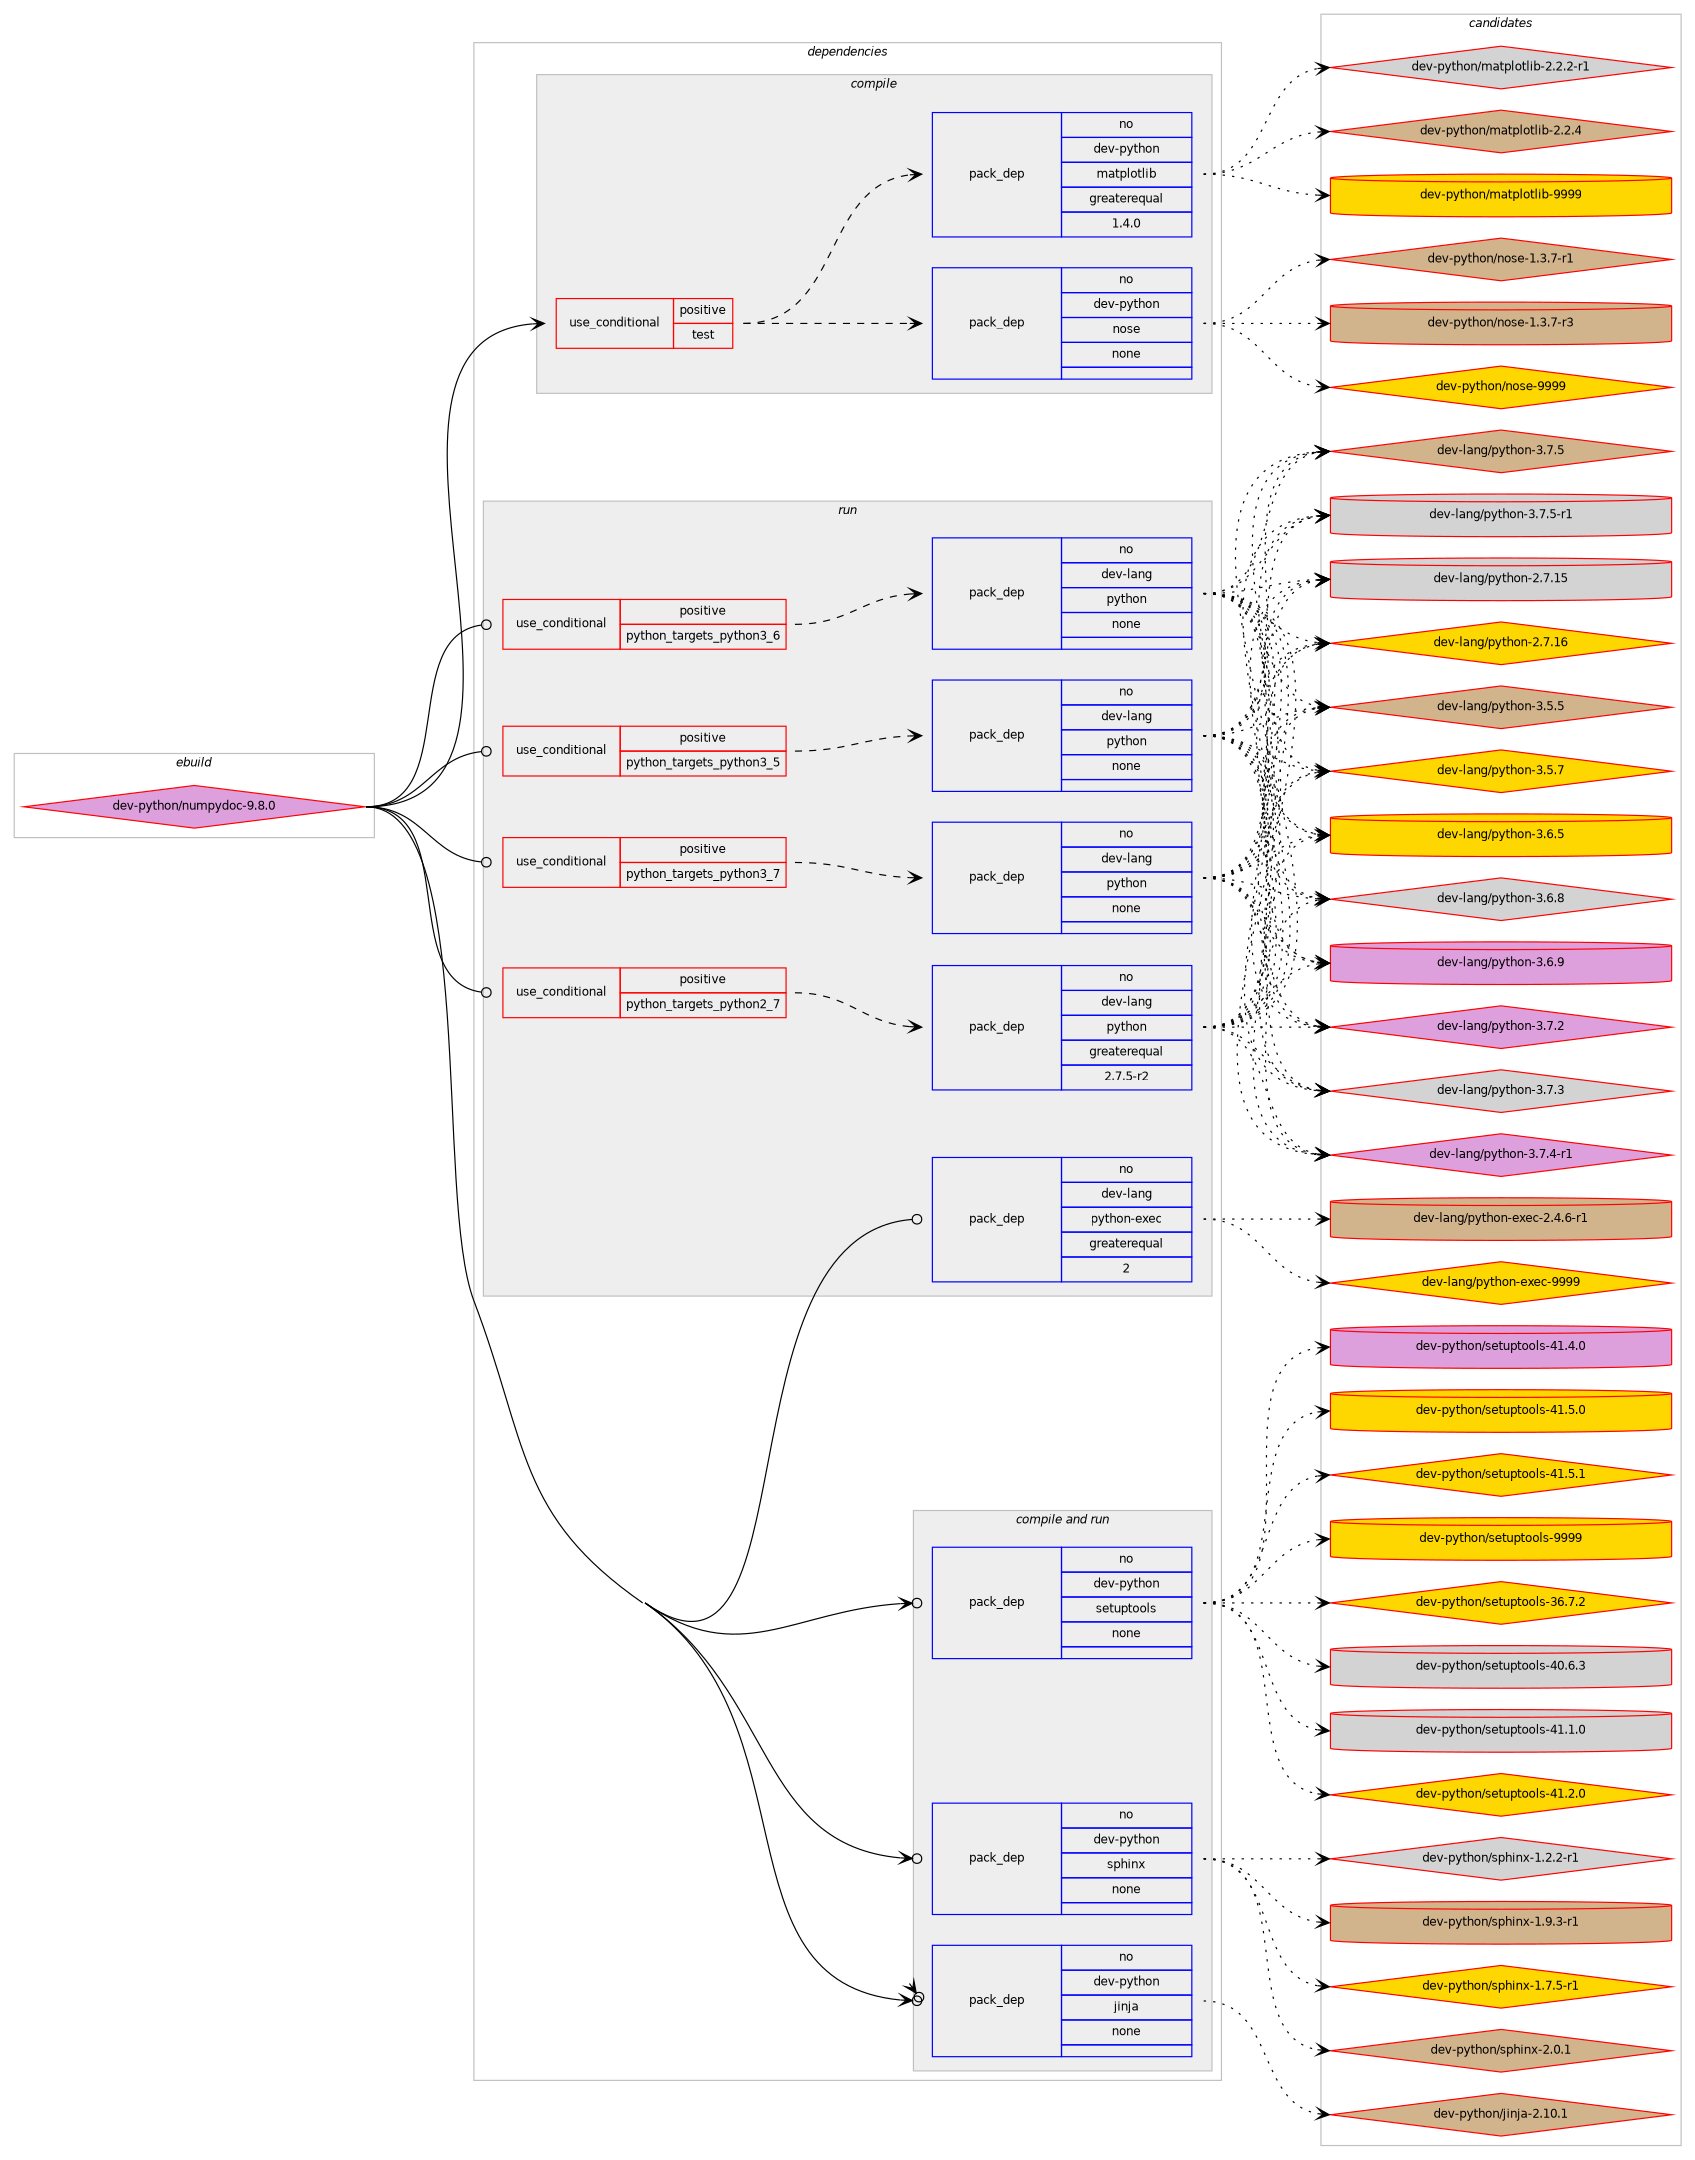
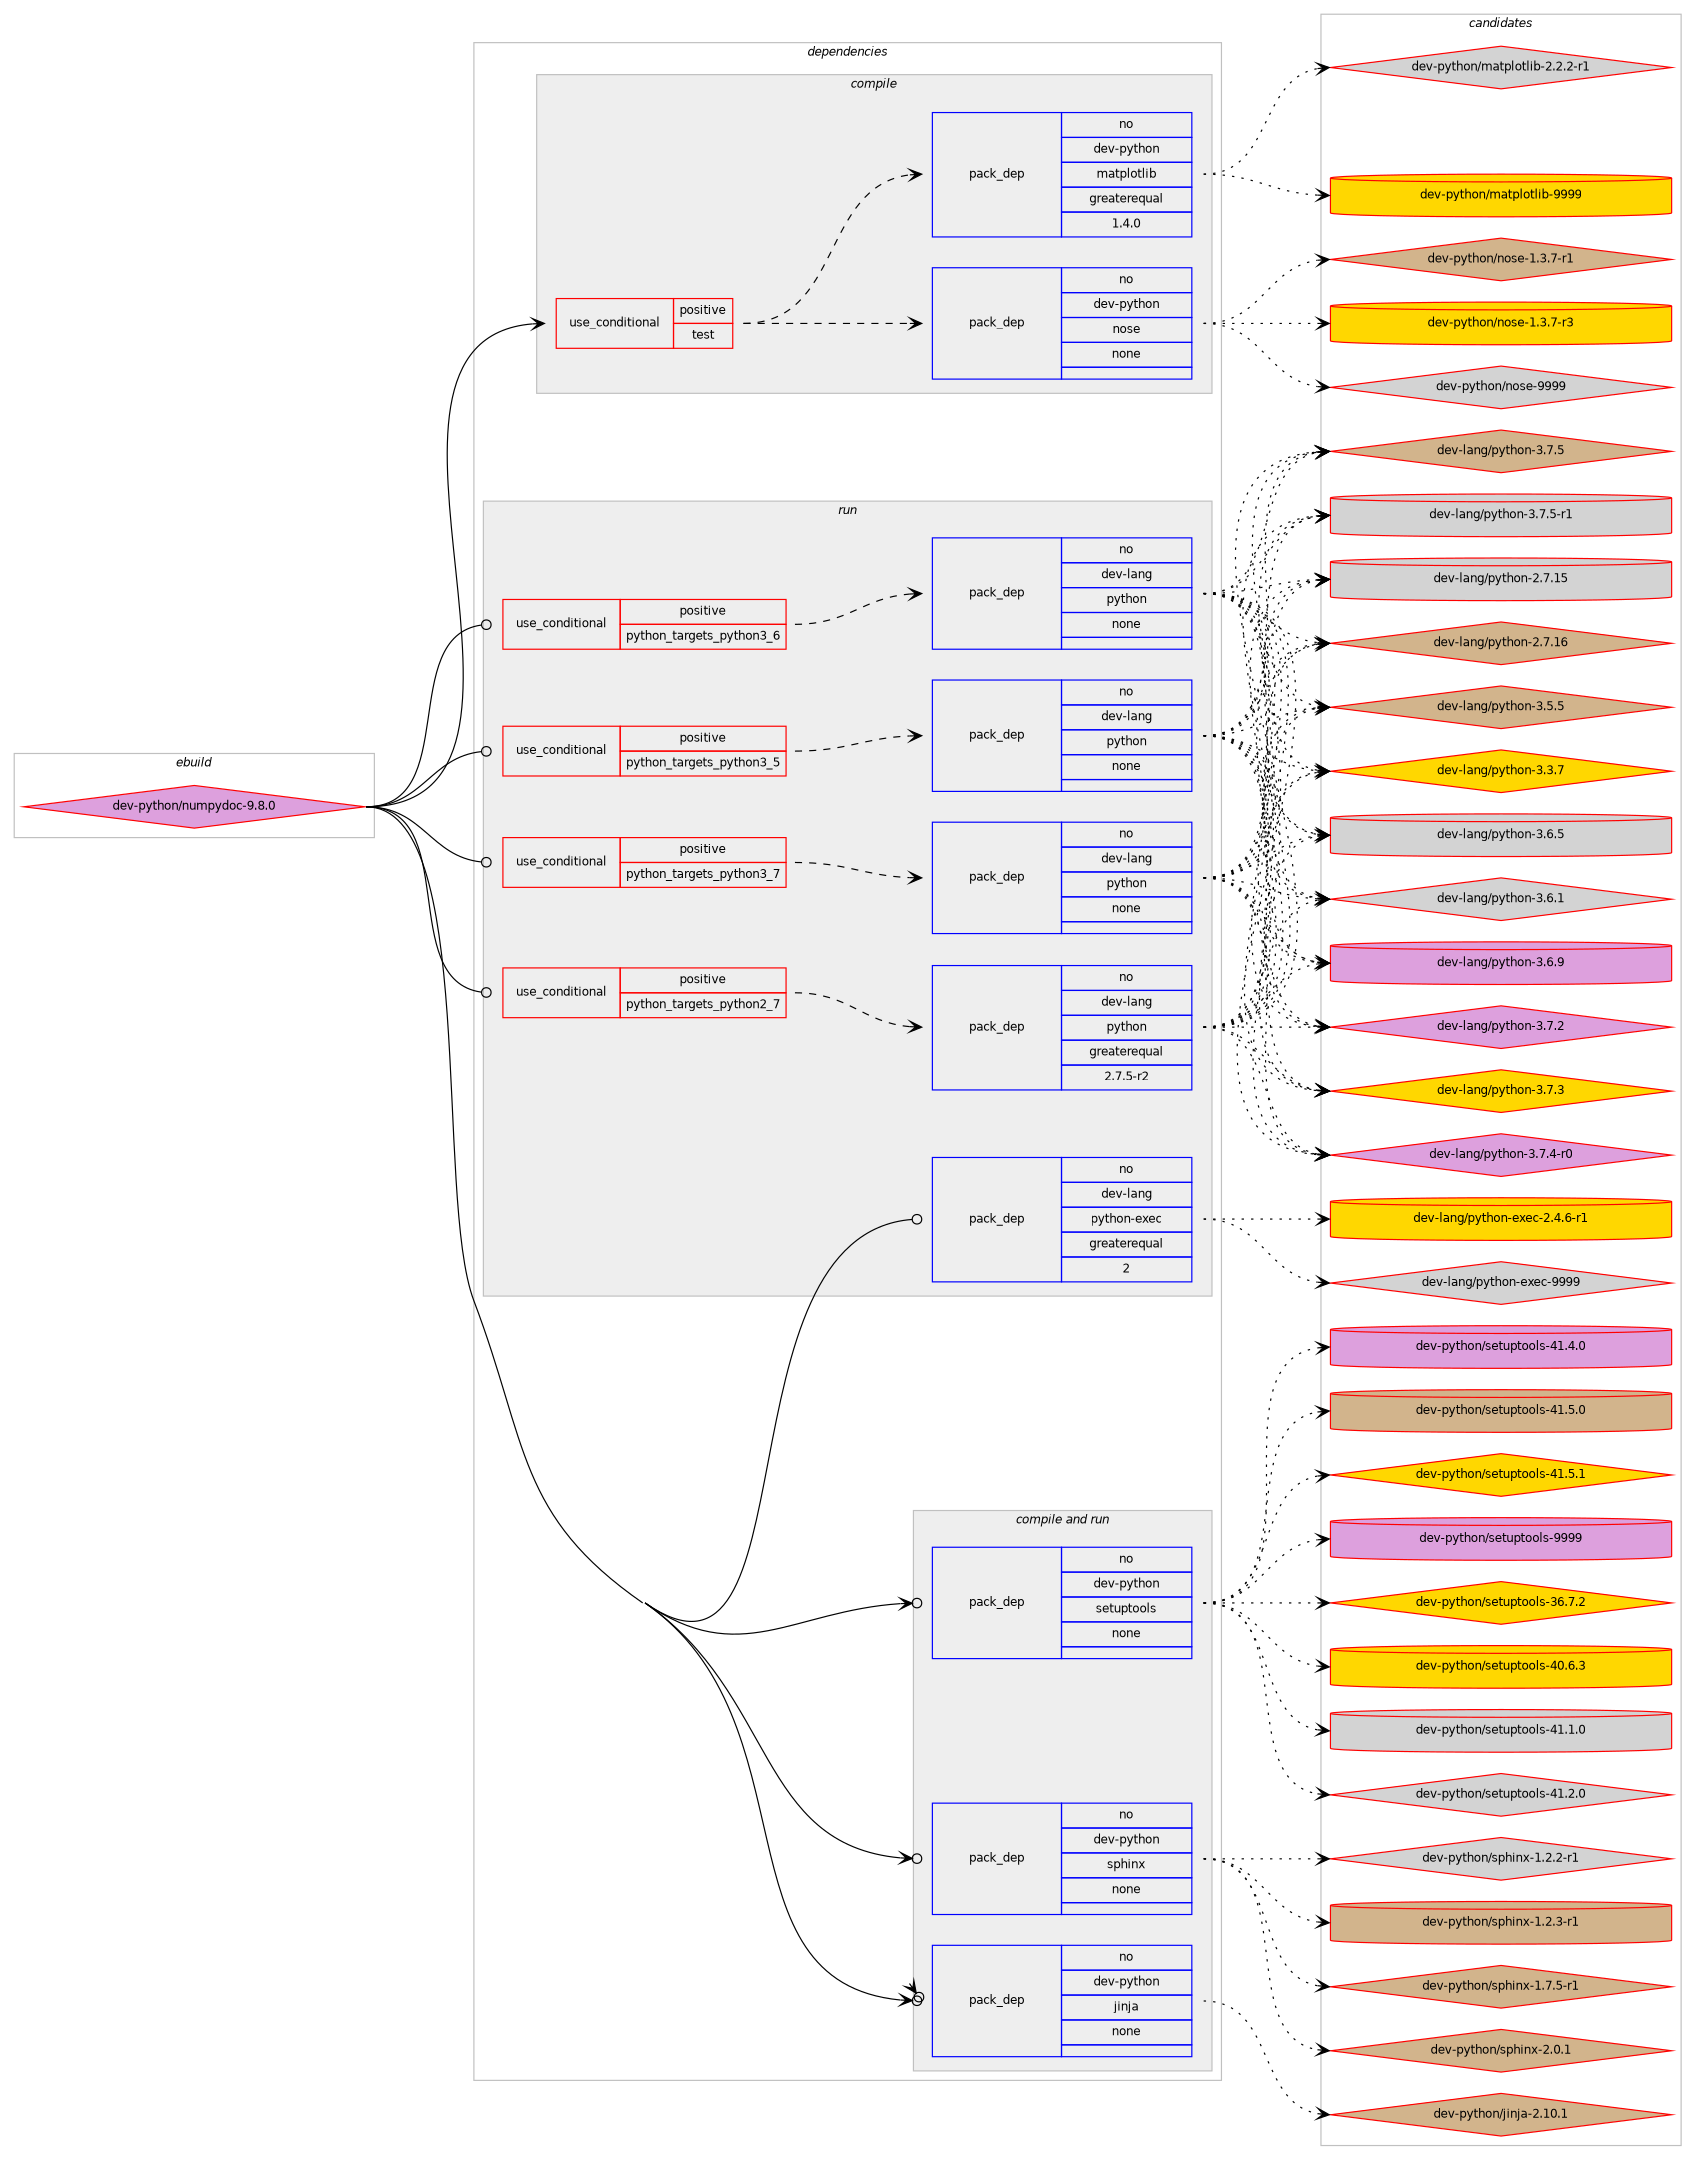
(1501, 132) -> none
(1501, 323) -> (1501, 323)
(1501, 387) -> (1501, 387)
(1501, 643) -> (1501, 643)
(1501, 771) -> (1501, 771)
(1501, 835) -> (1501, 835)
(1501, 899) -> (1501, 899)
(1501, 1091) -> (1501, 1091)
(1501, 1155) -> (1501, 1155)
(1501, 1219) -> (1501, 1219)
(1501, 1283) -> (1501, 1283)
(1501, 1411) -> (1501, 1411)
(1501, 1539) -> (1501, 1539)
(1501, 1667) -> (1501, 1667)
(1501, 1795) -> (1501, 1795)
(1501, 1923) -> (1501, 1923)
(1501, 1987) -> (1501, 1987)
